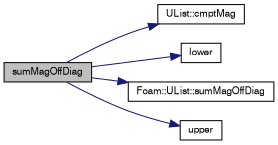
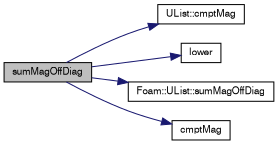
(201, 130) -> (201, 130)
